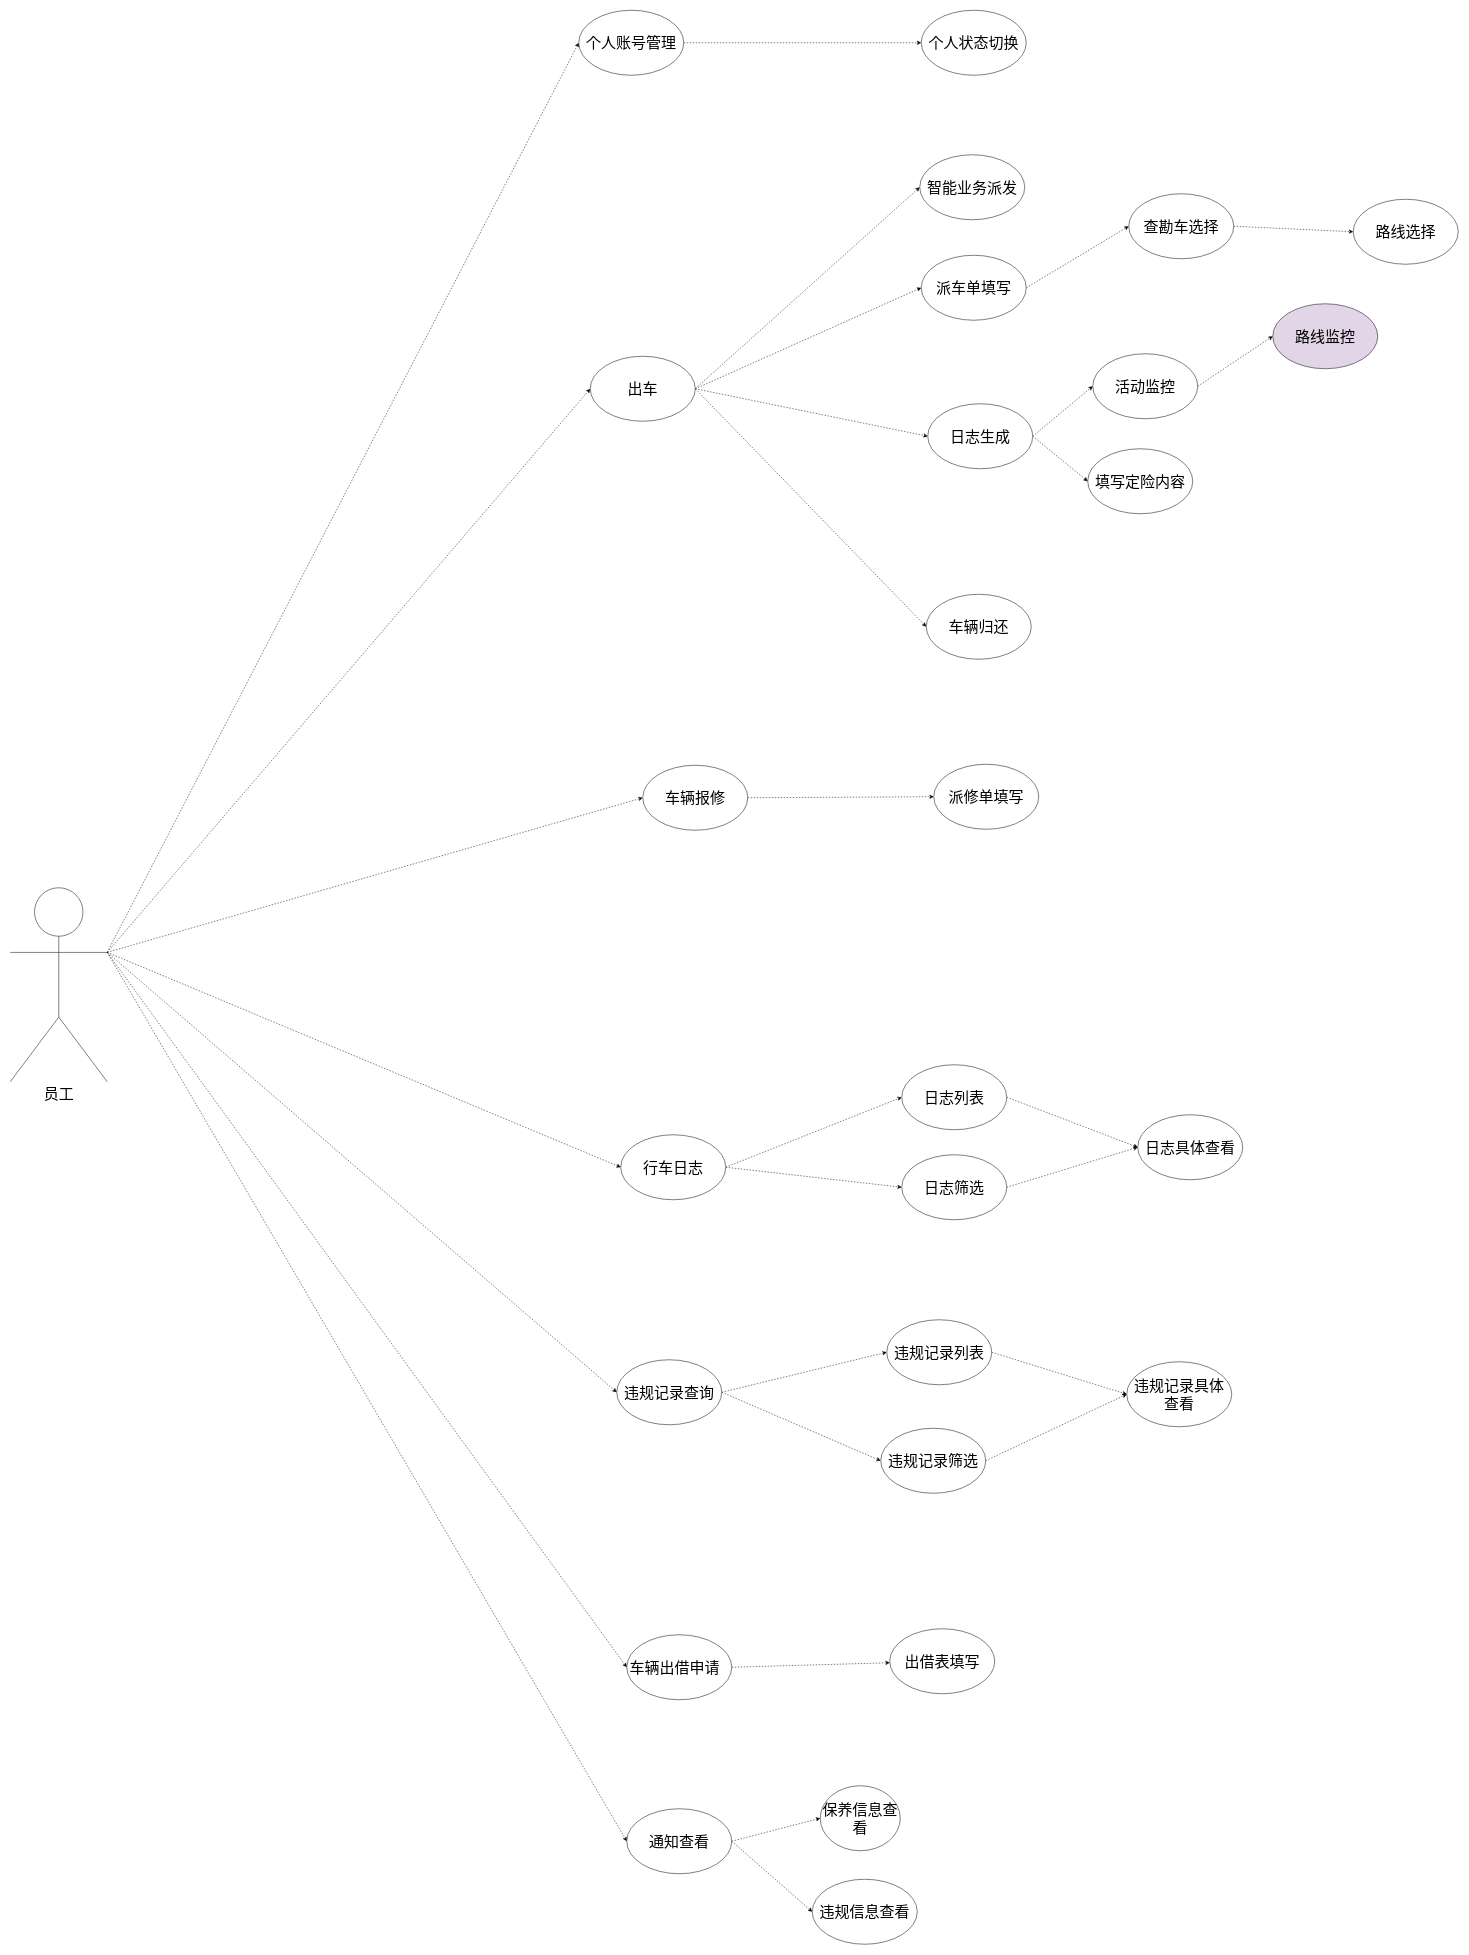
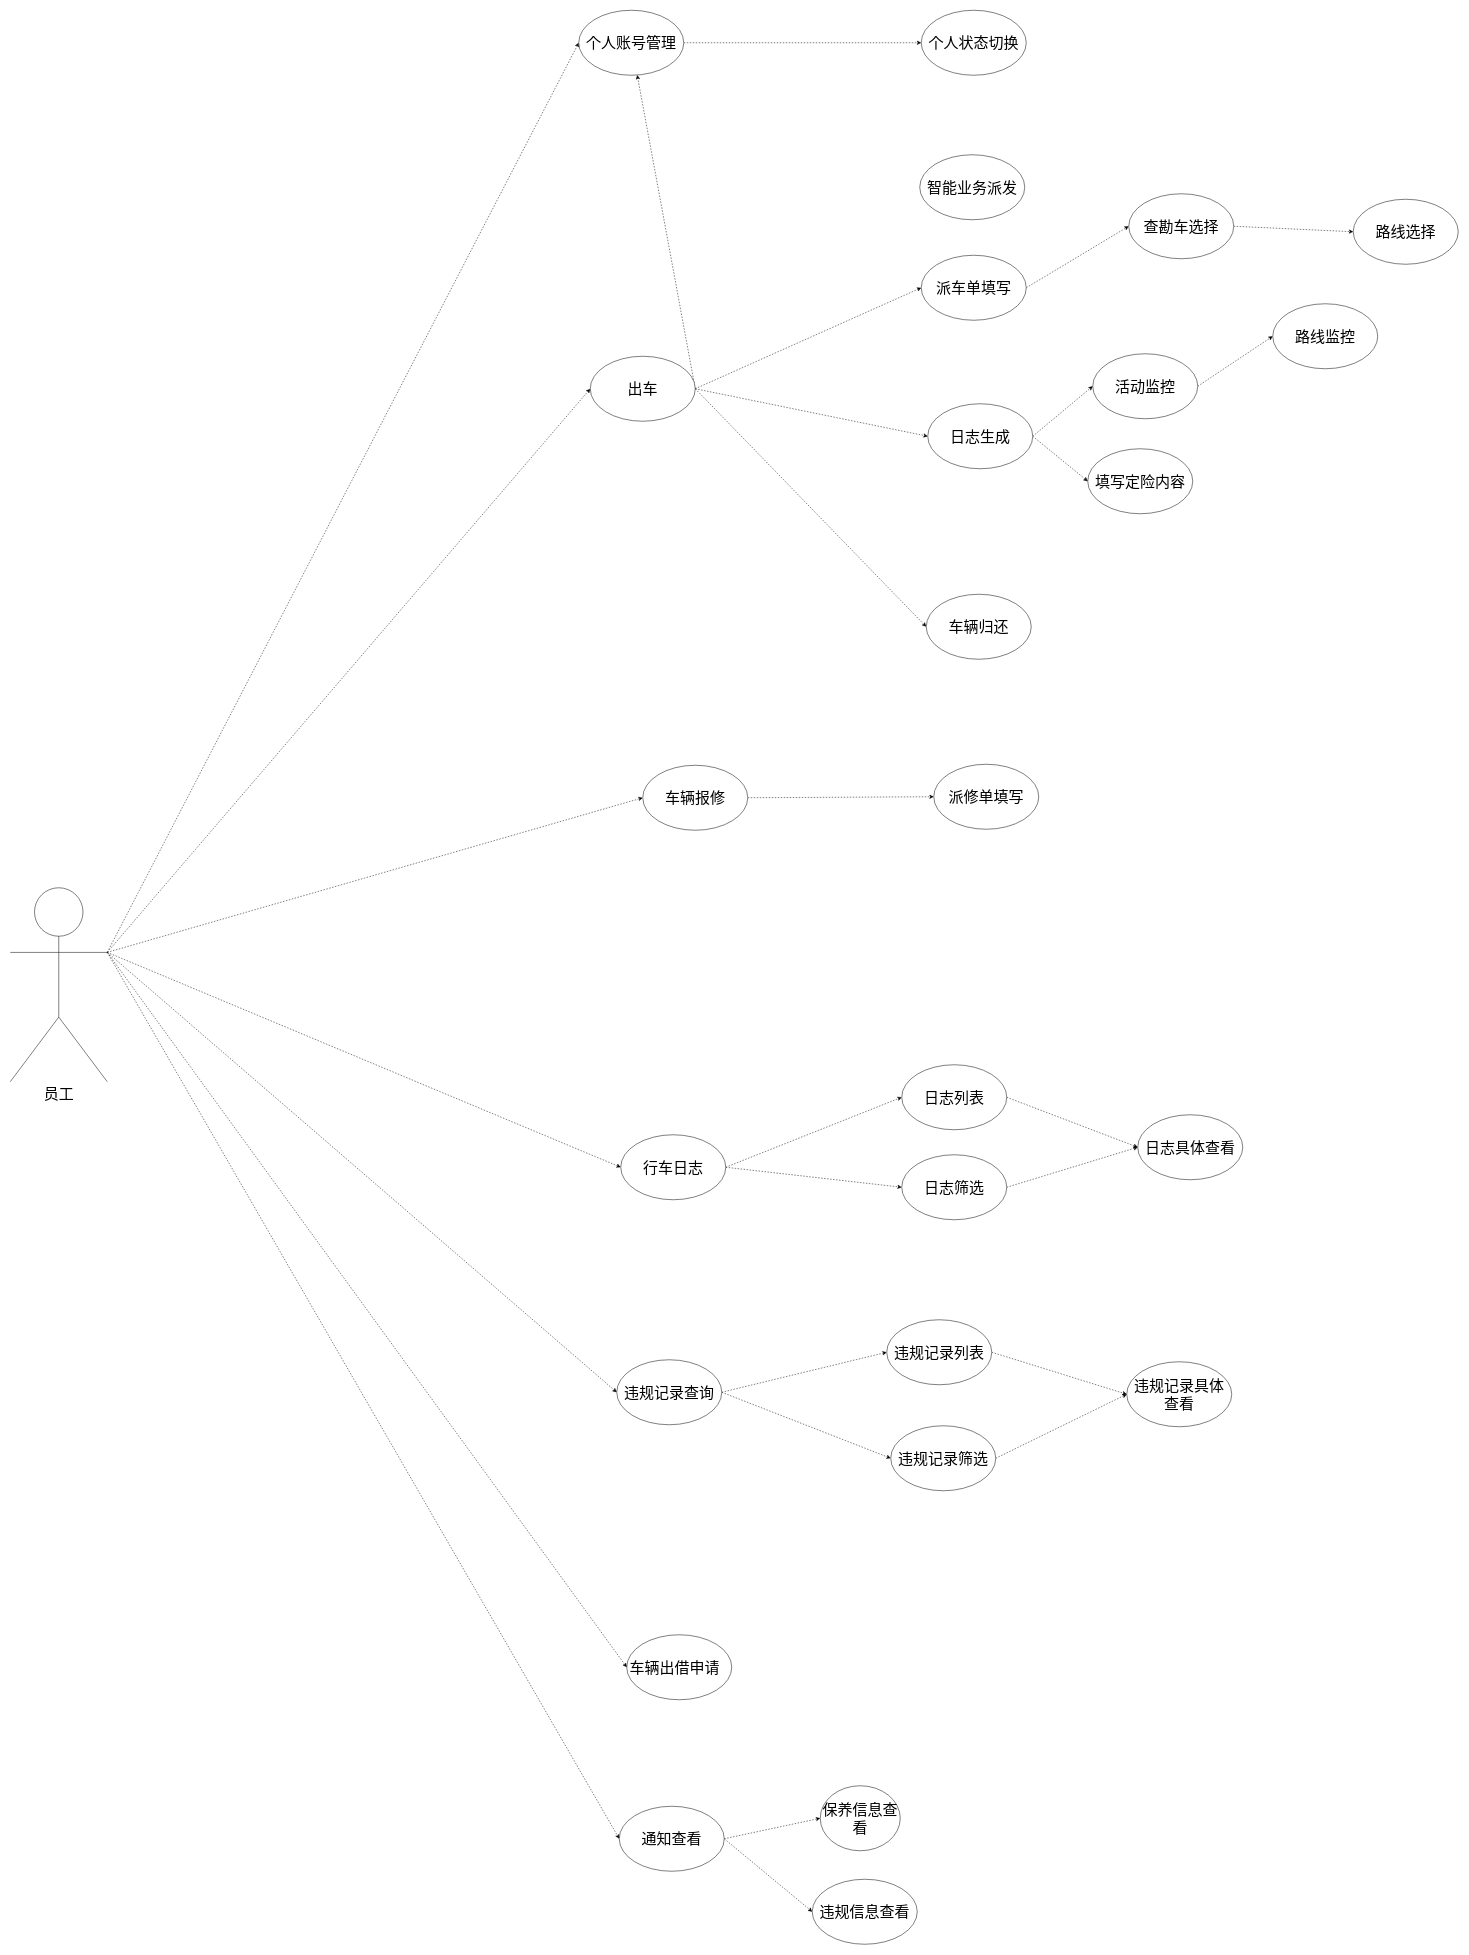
(916, 191) -> (638, 79)
(1325, 336) -> (1325, 336)
(933, 1461) -> (943, 1458)
(942, 1661) -> none
(885, 1663) -> none
(679, 1841) -> (672, 1839)
